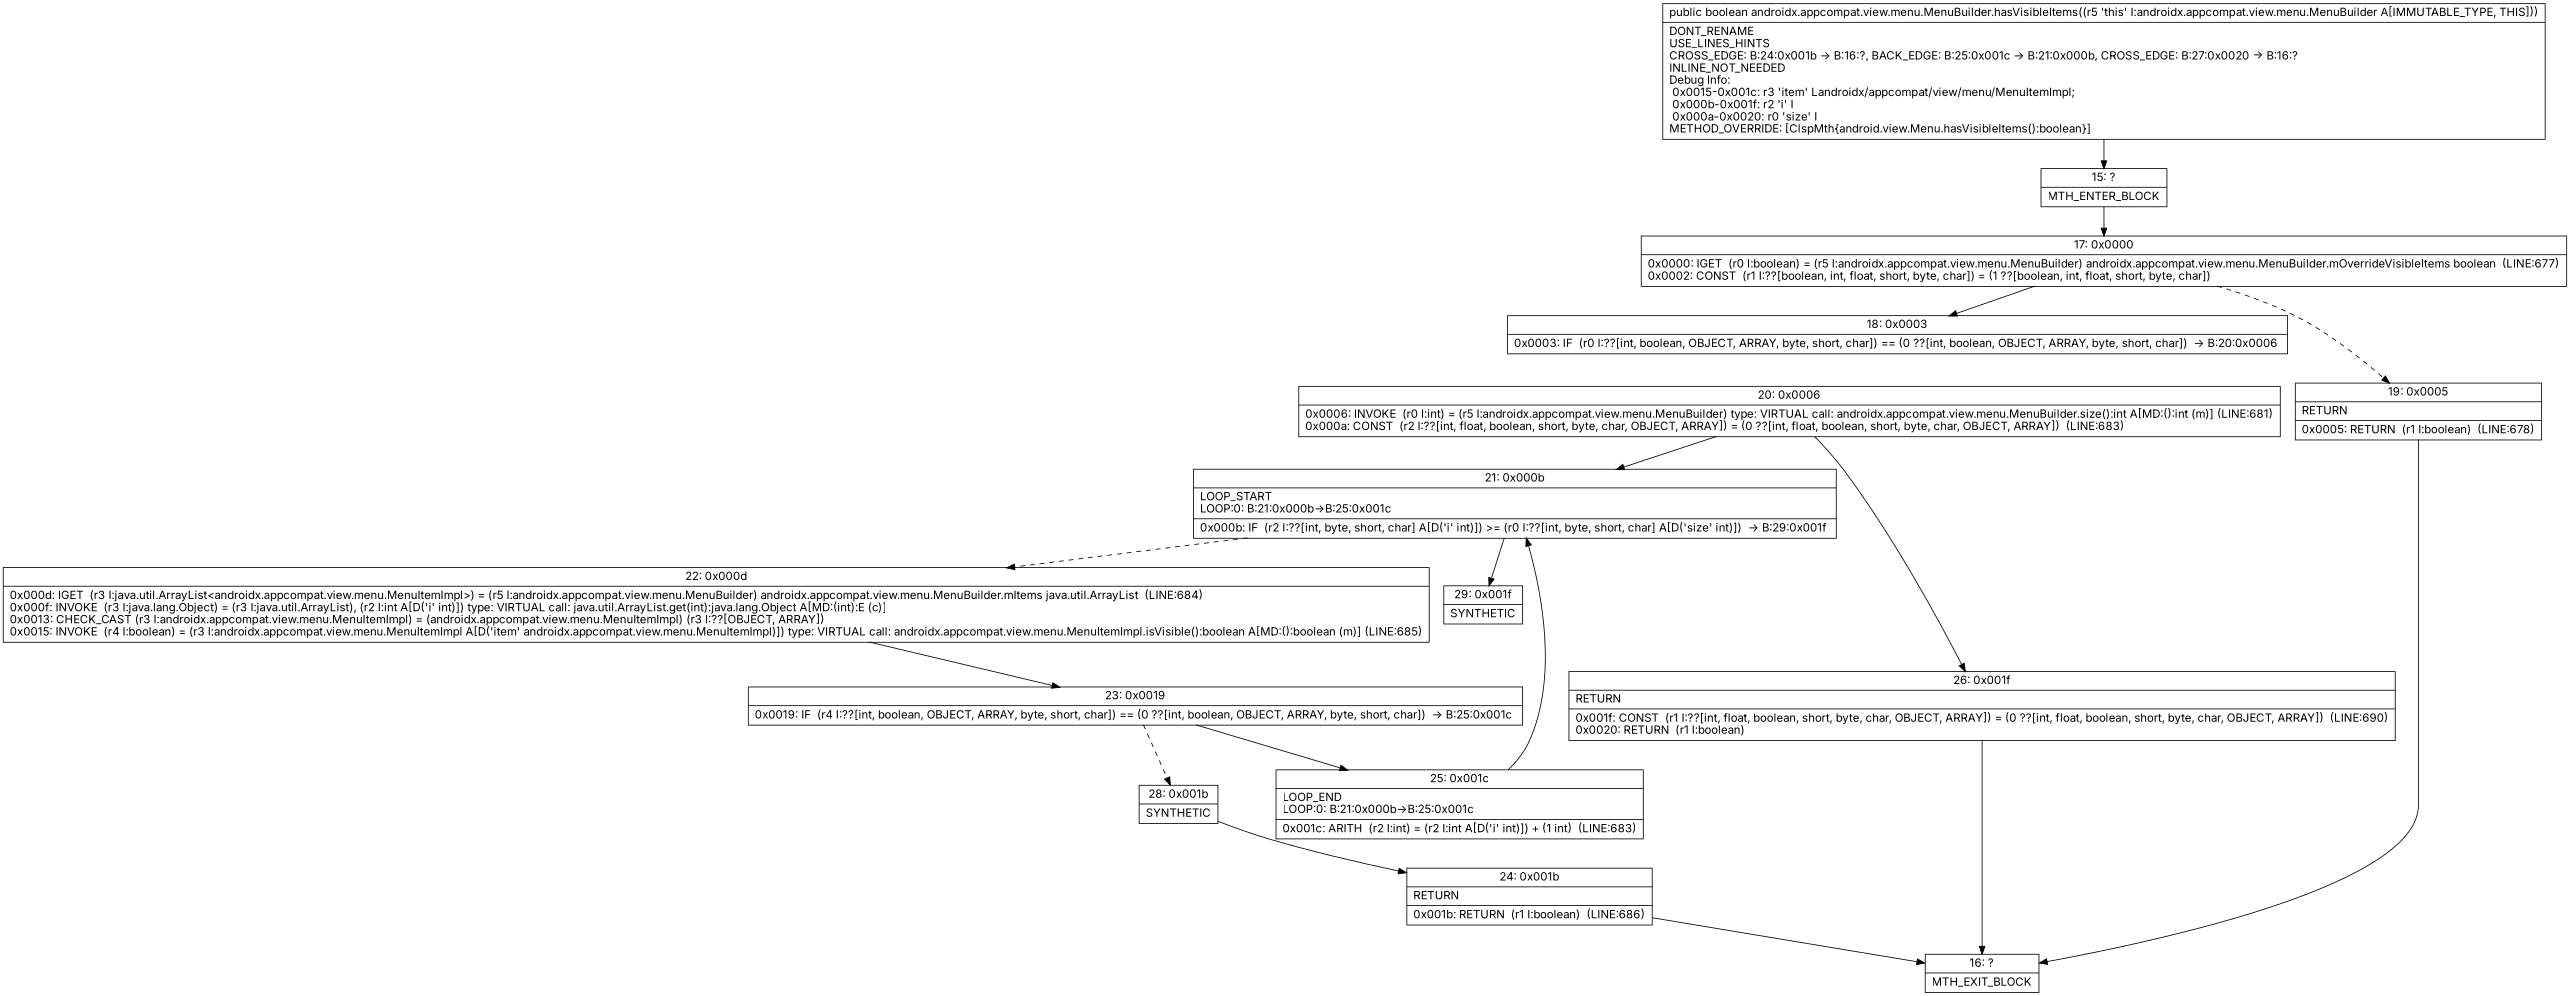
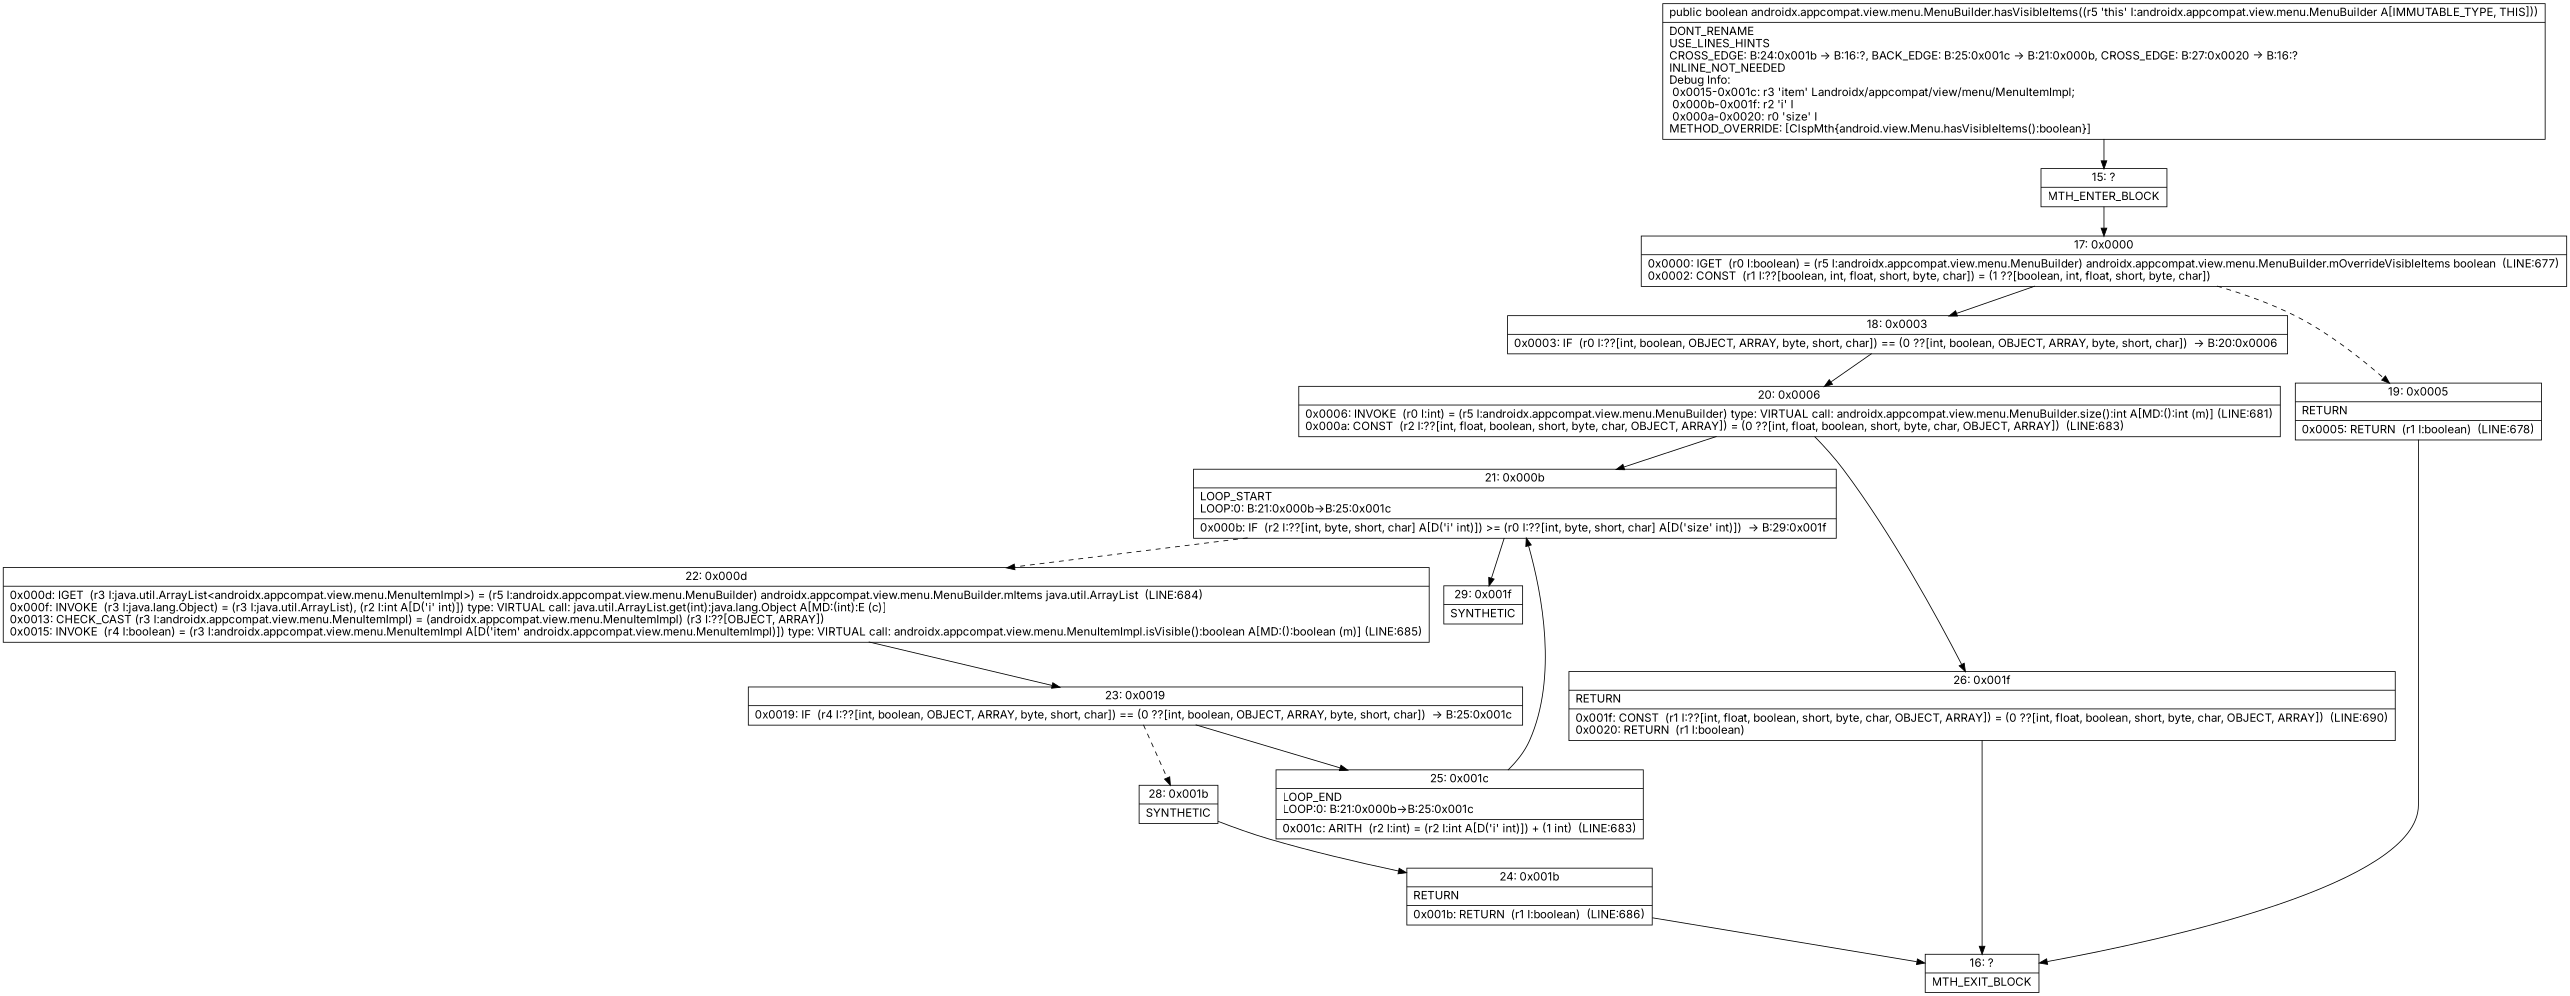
none -> (1851, 368)
